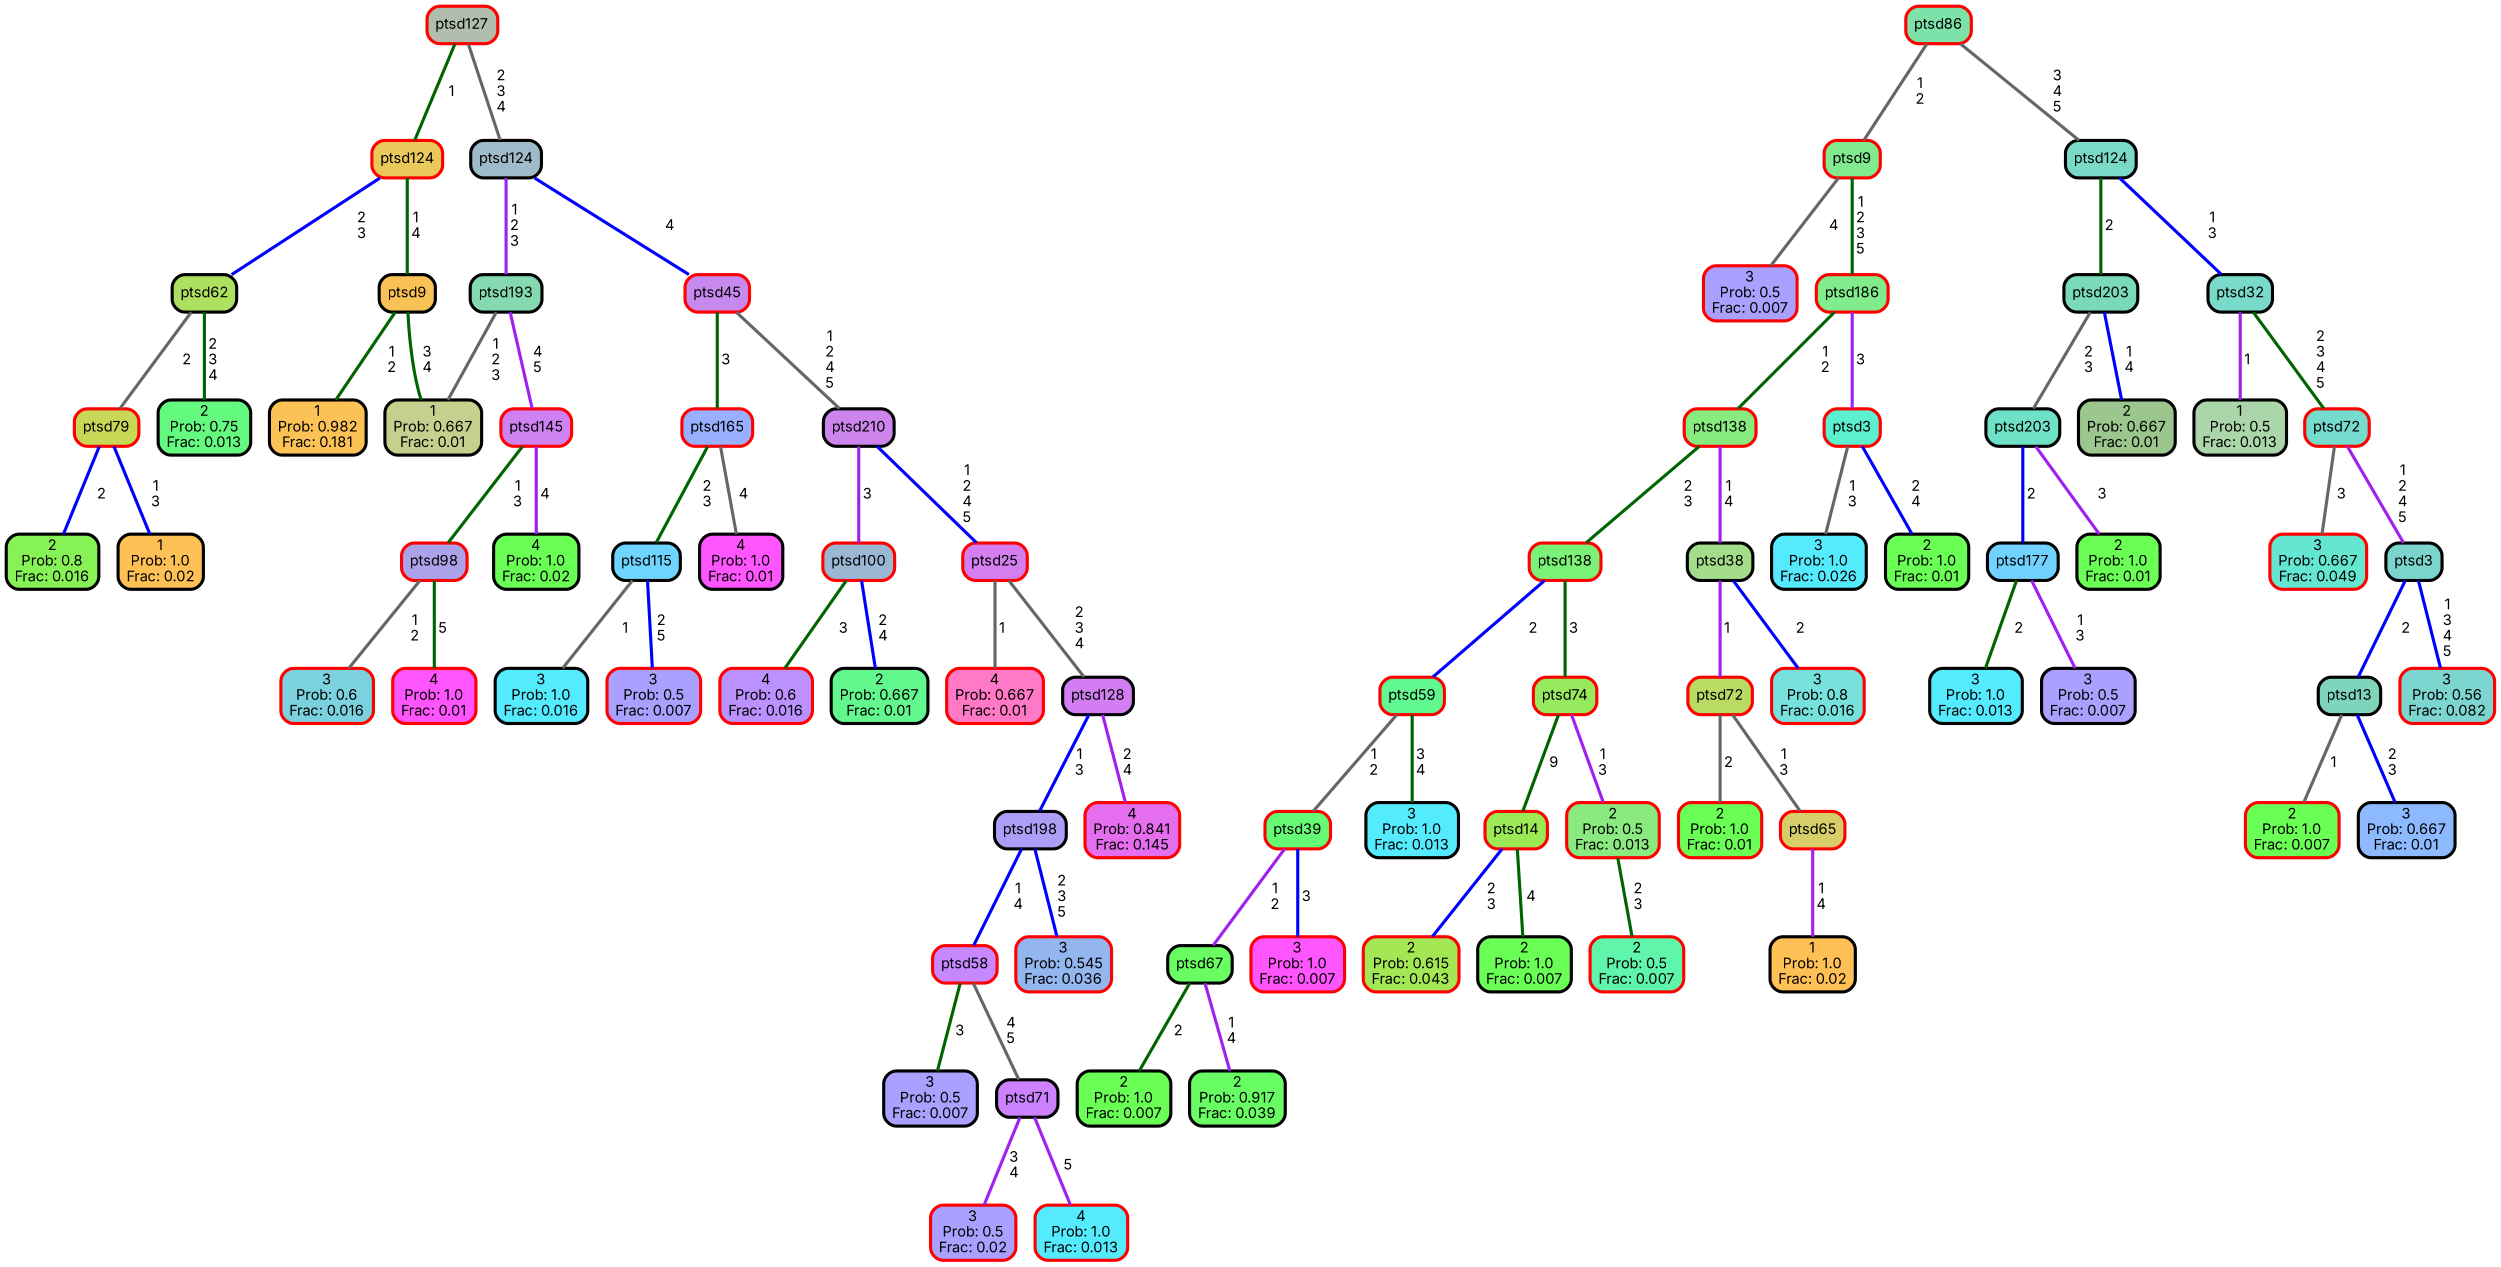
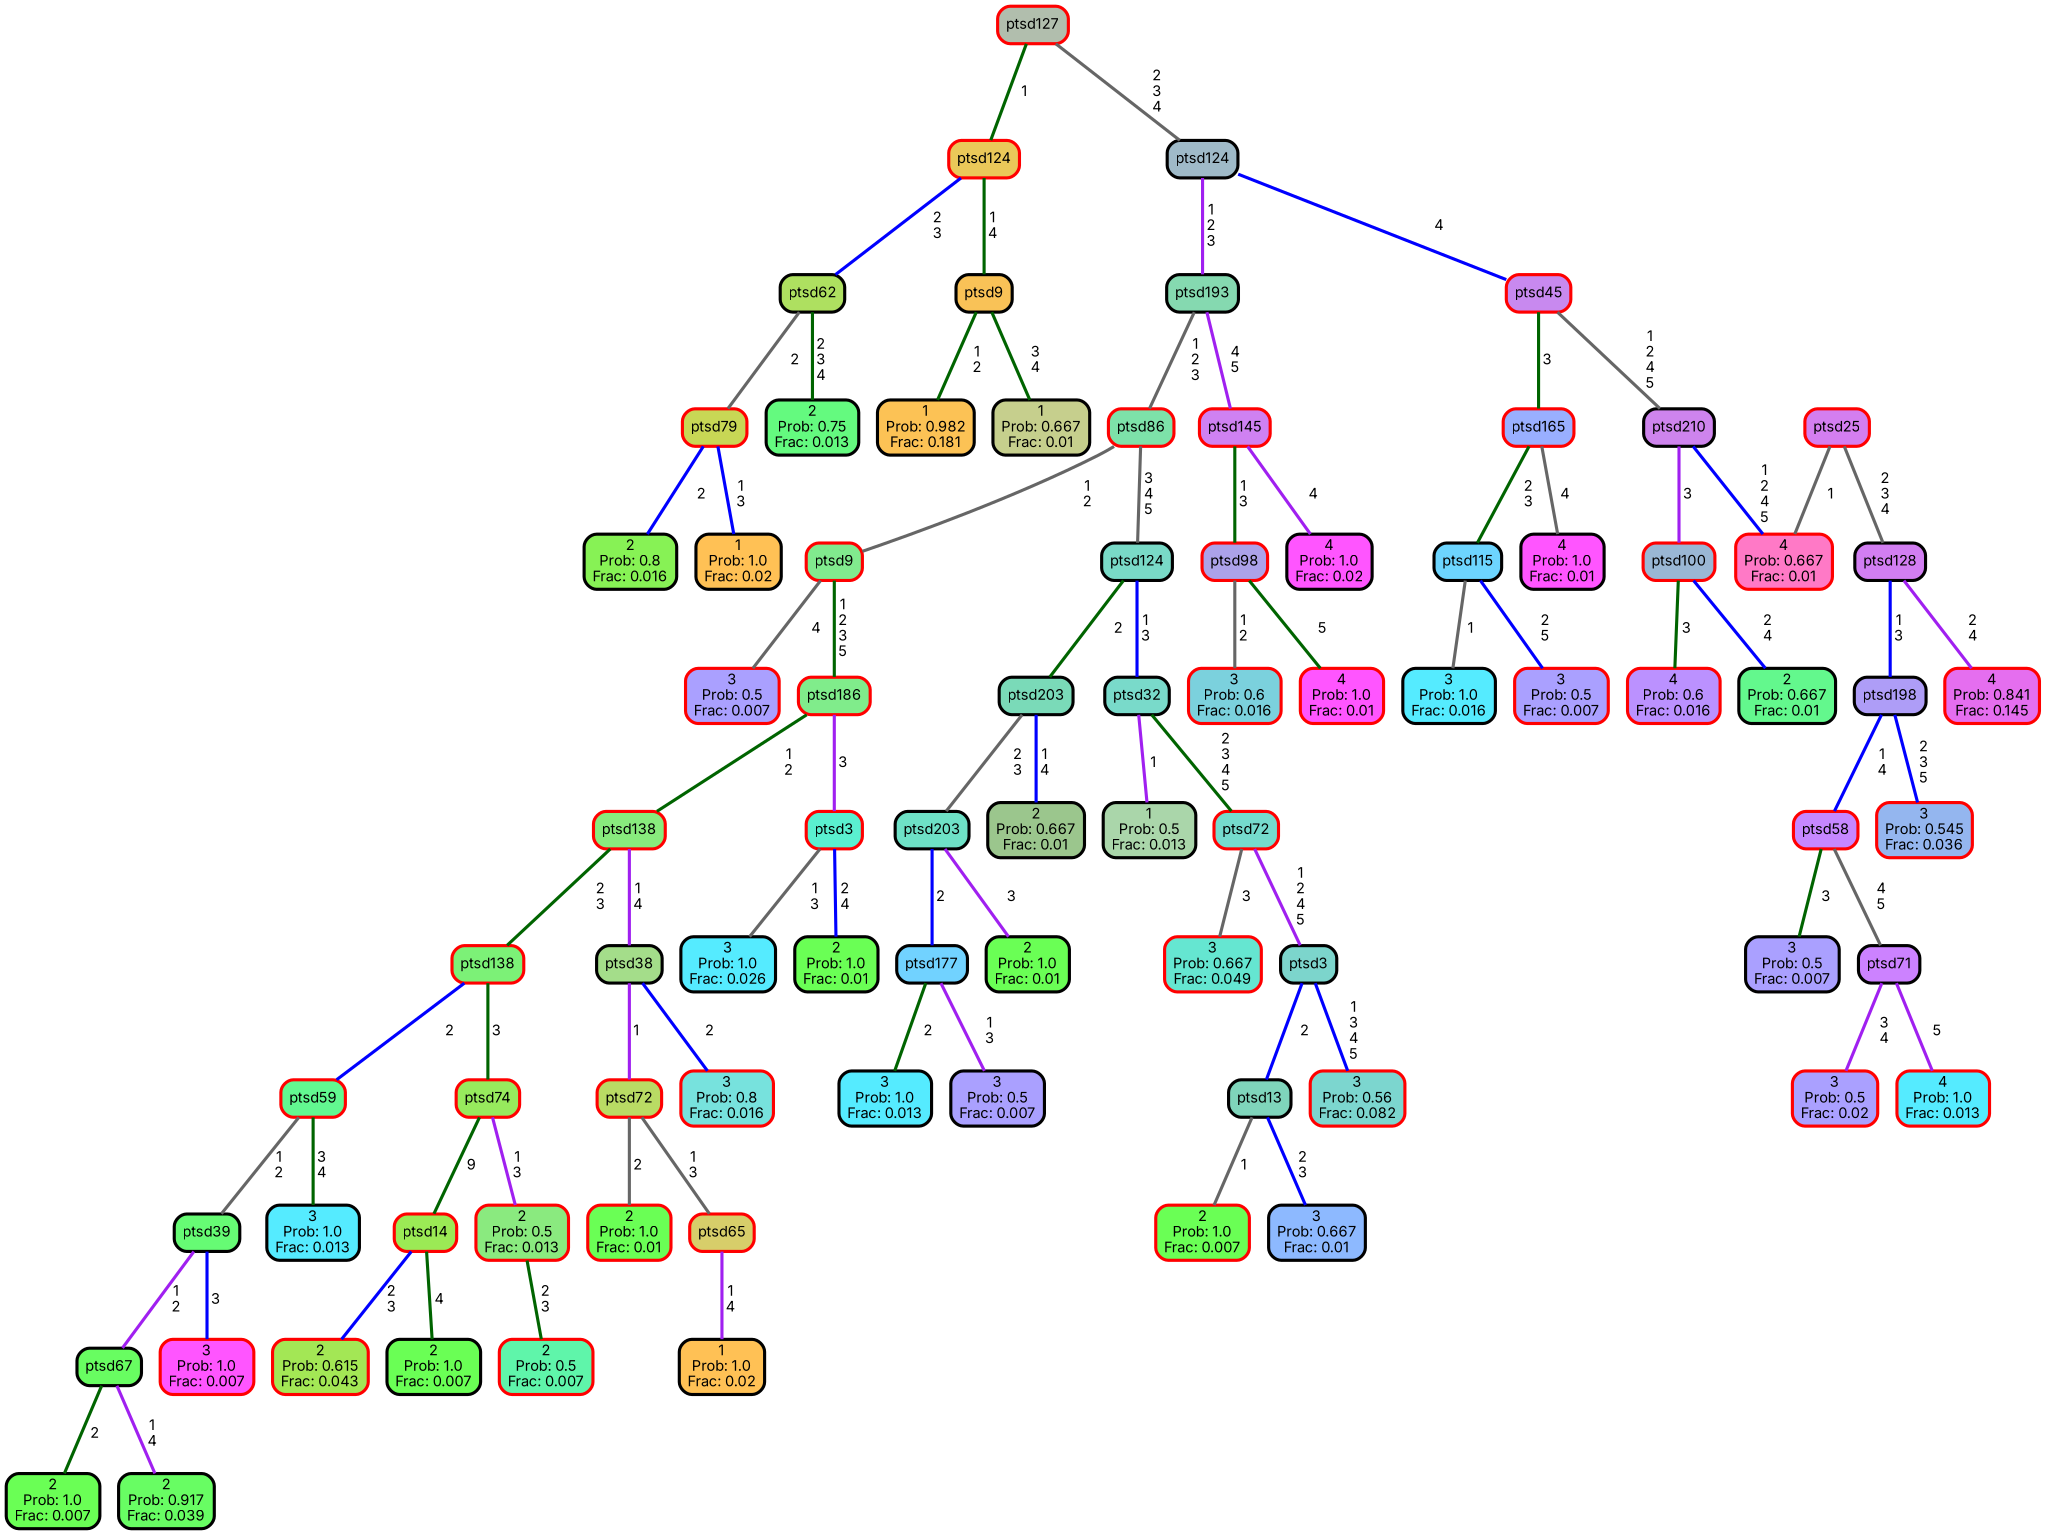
(472, 356) -> (1172, 360)
(927, 495) -> (1728, 490)
(536, 562) -> (1329, 562)
(1298, 830) -> (207, 1233)
